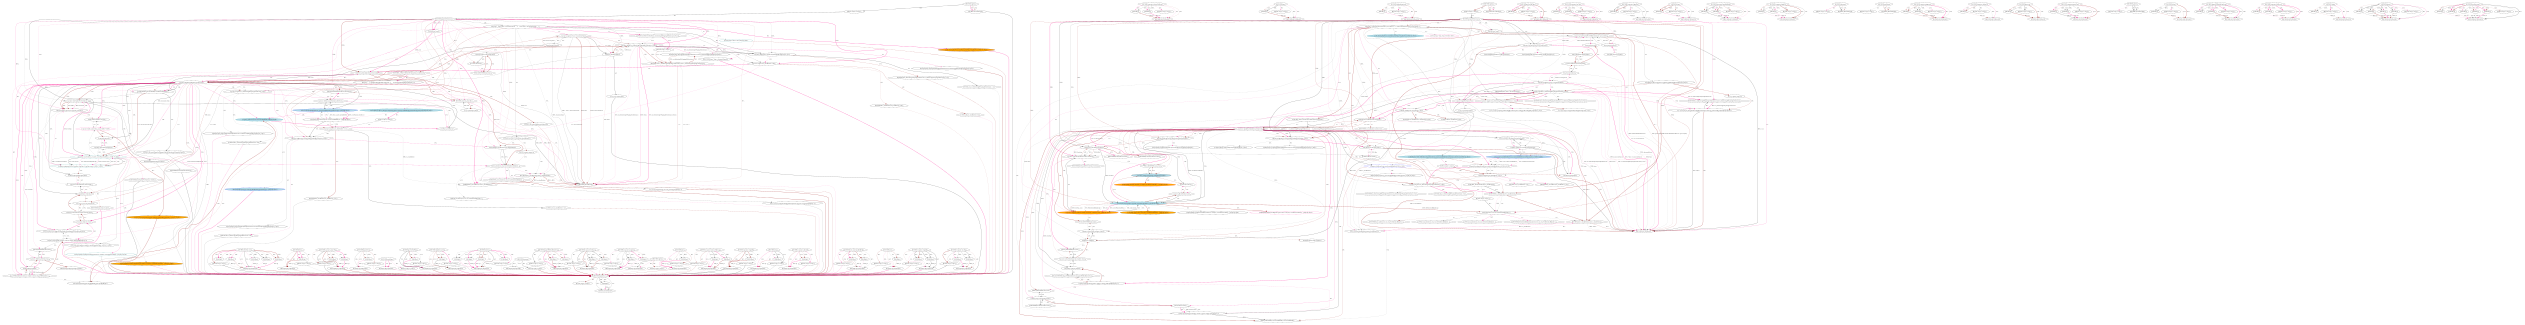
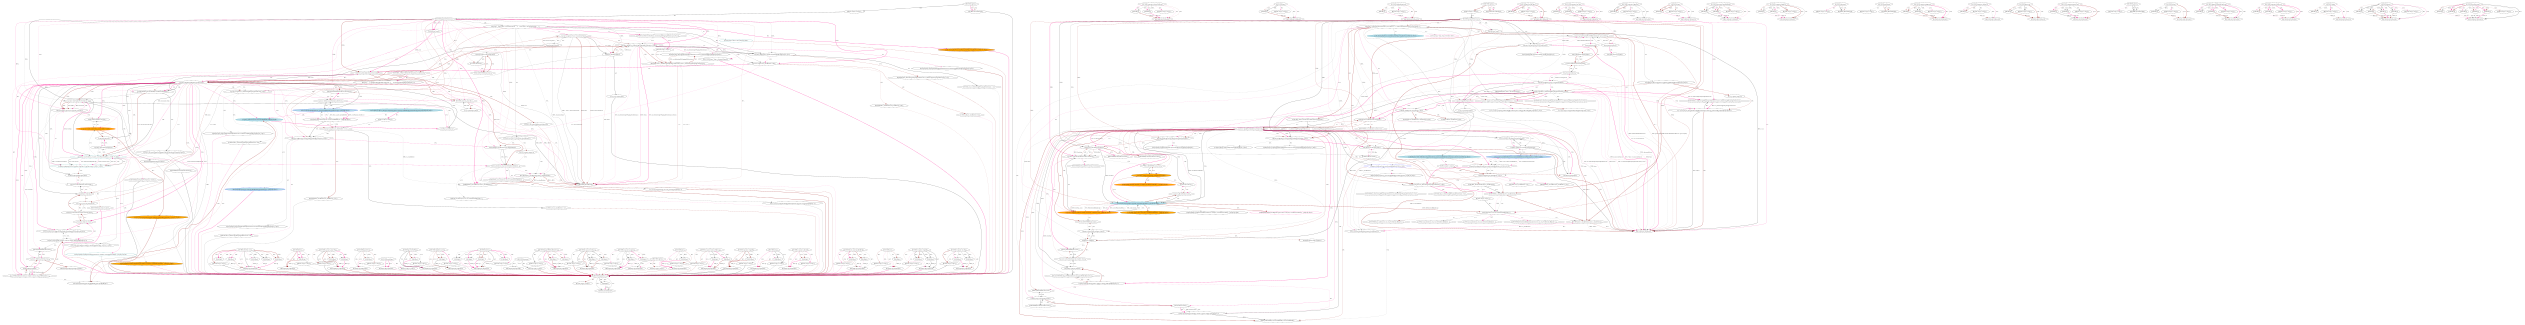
(1614, 50) -> (1610, 50)
(1497, 55) -> none
(96, 129) -> (96, 129)
(1151, 175) -> (1151, 175)
